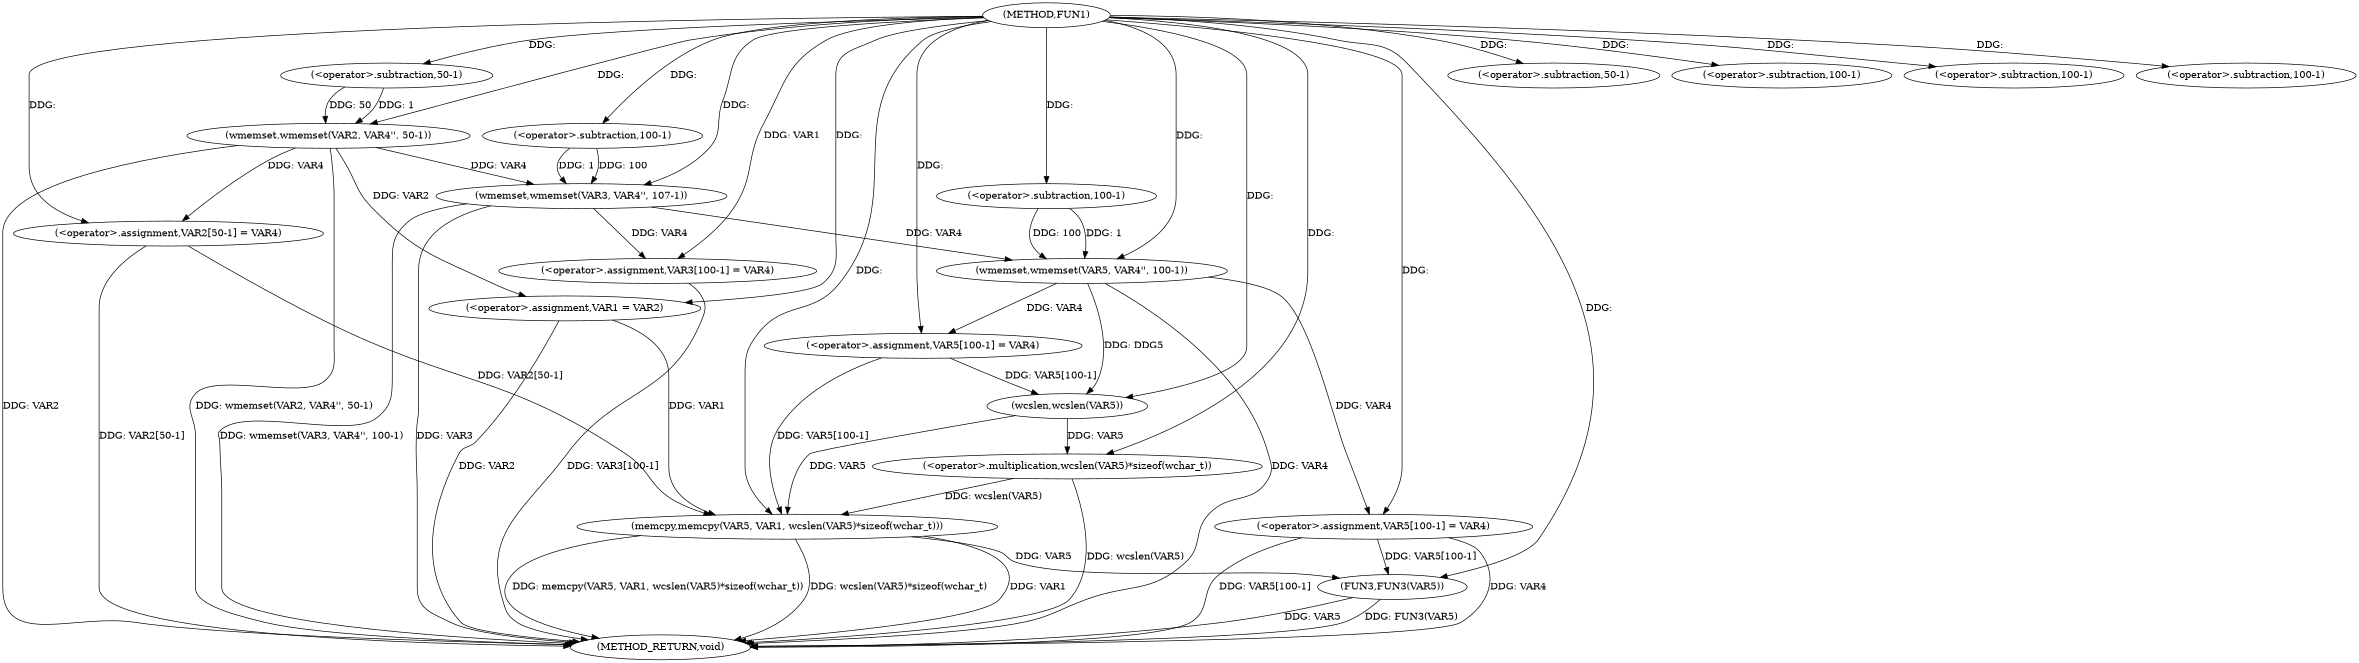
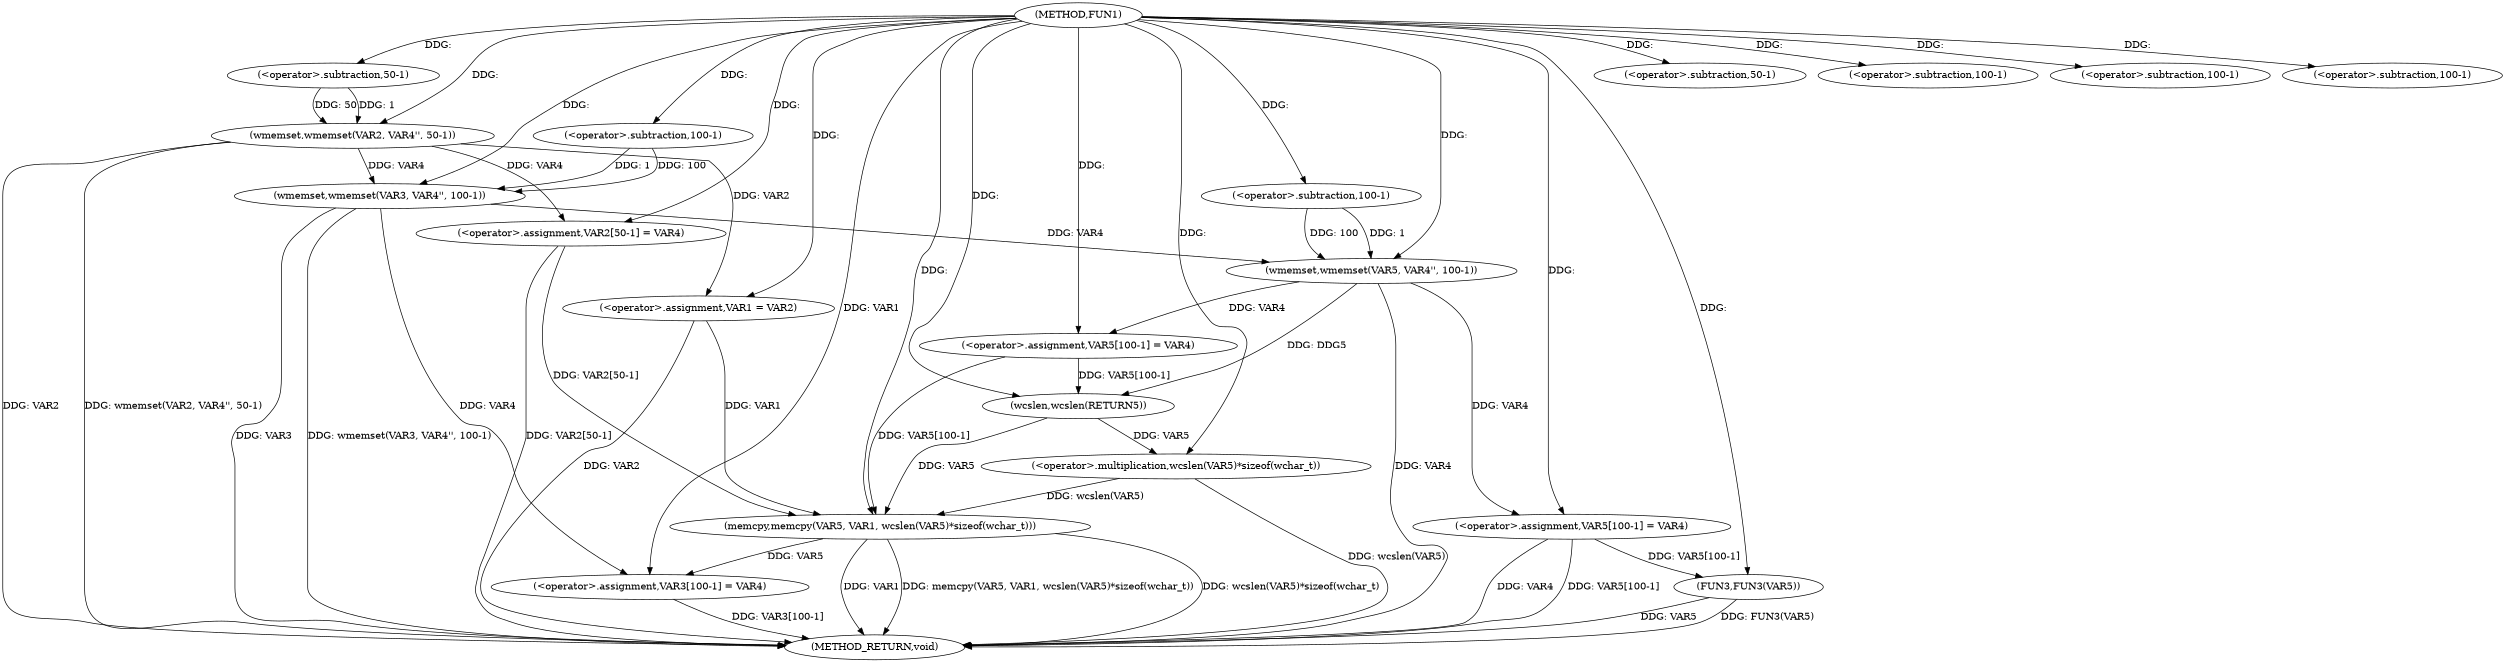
(581, 196) -> (380, 196)
(1067, 406) -> (1078, 406)
(1119, 573) -> (758, 554)
